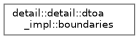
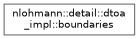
(69, 20) -> (69, 20)
